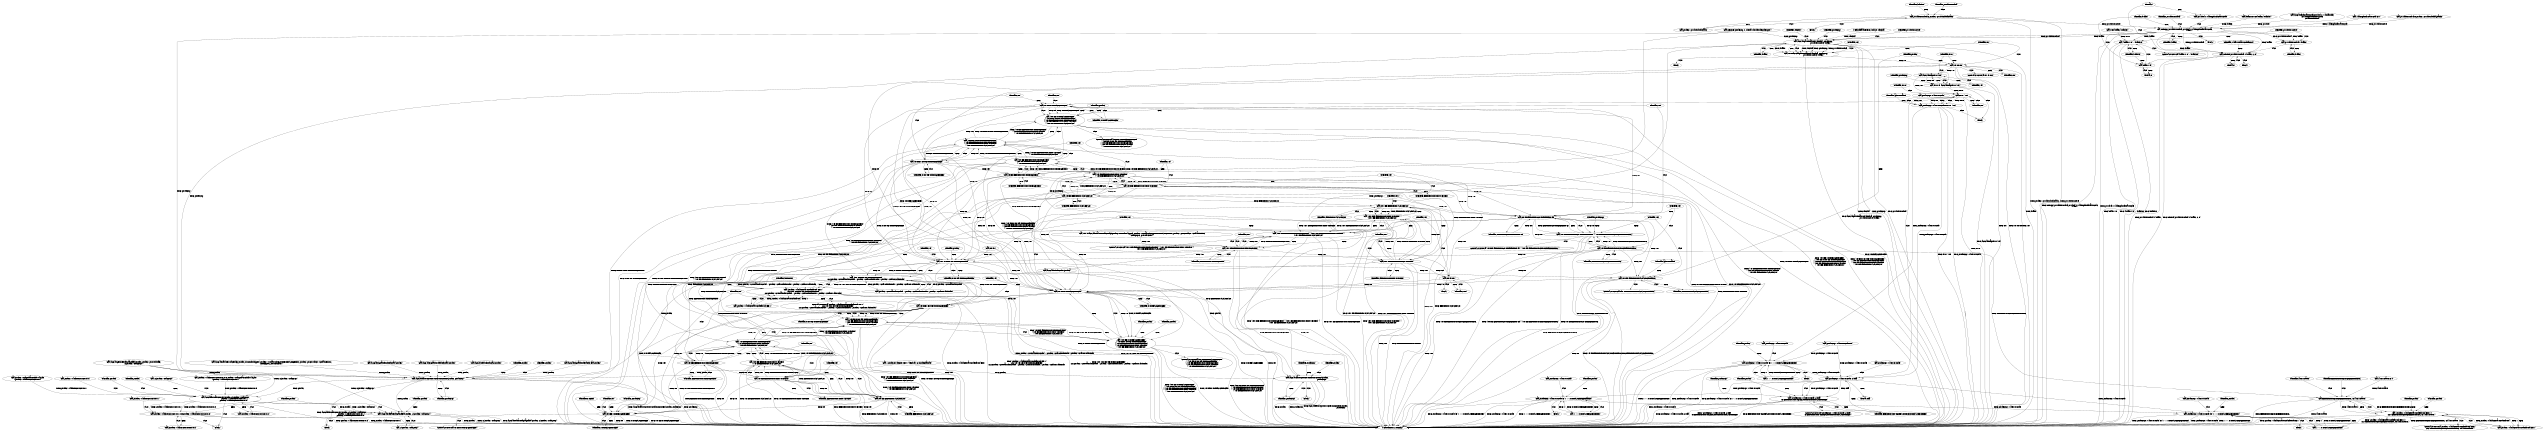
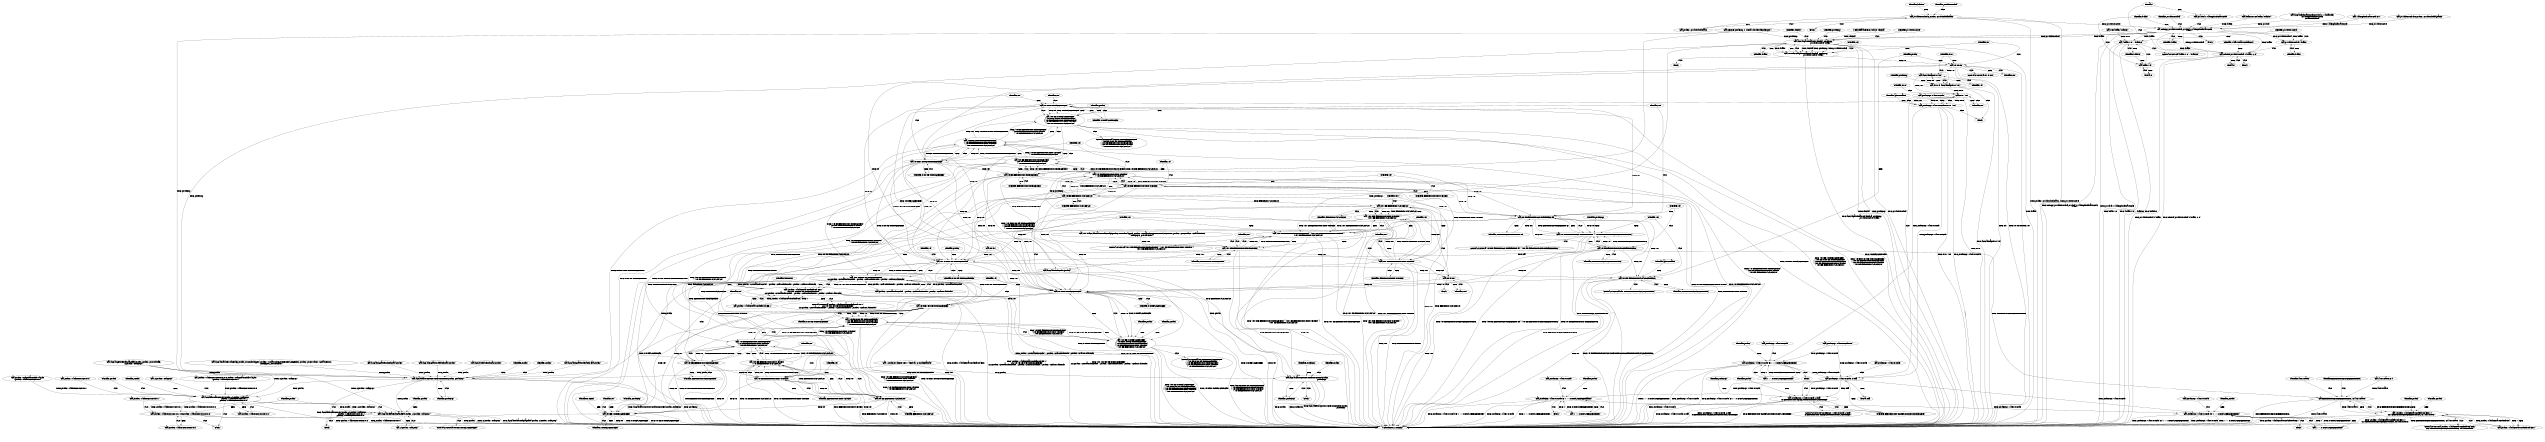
(1482, 215) -> (1162, 211)
(1522, 254) -> (1522, 254)
(1396, 262) -> (1396, 262)
(1900, 414) -> (1900, 414)
(457, 428) -> (457, 428)
